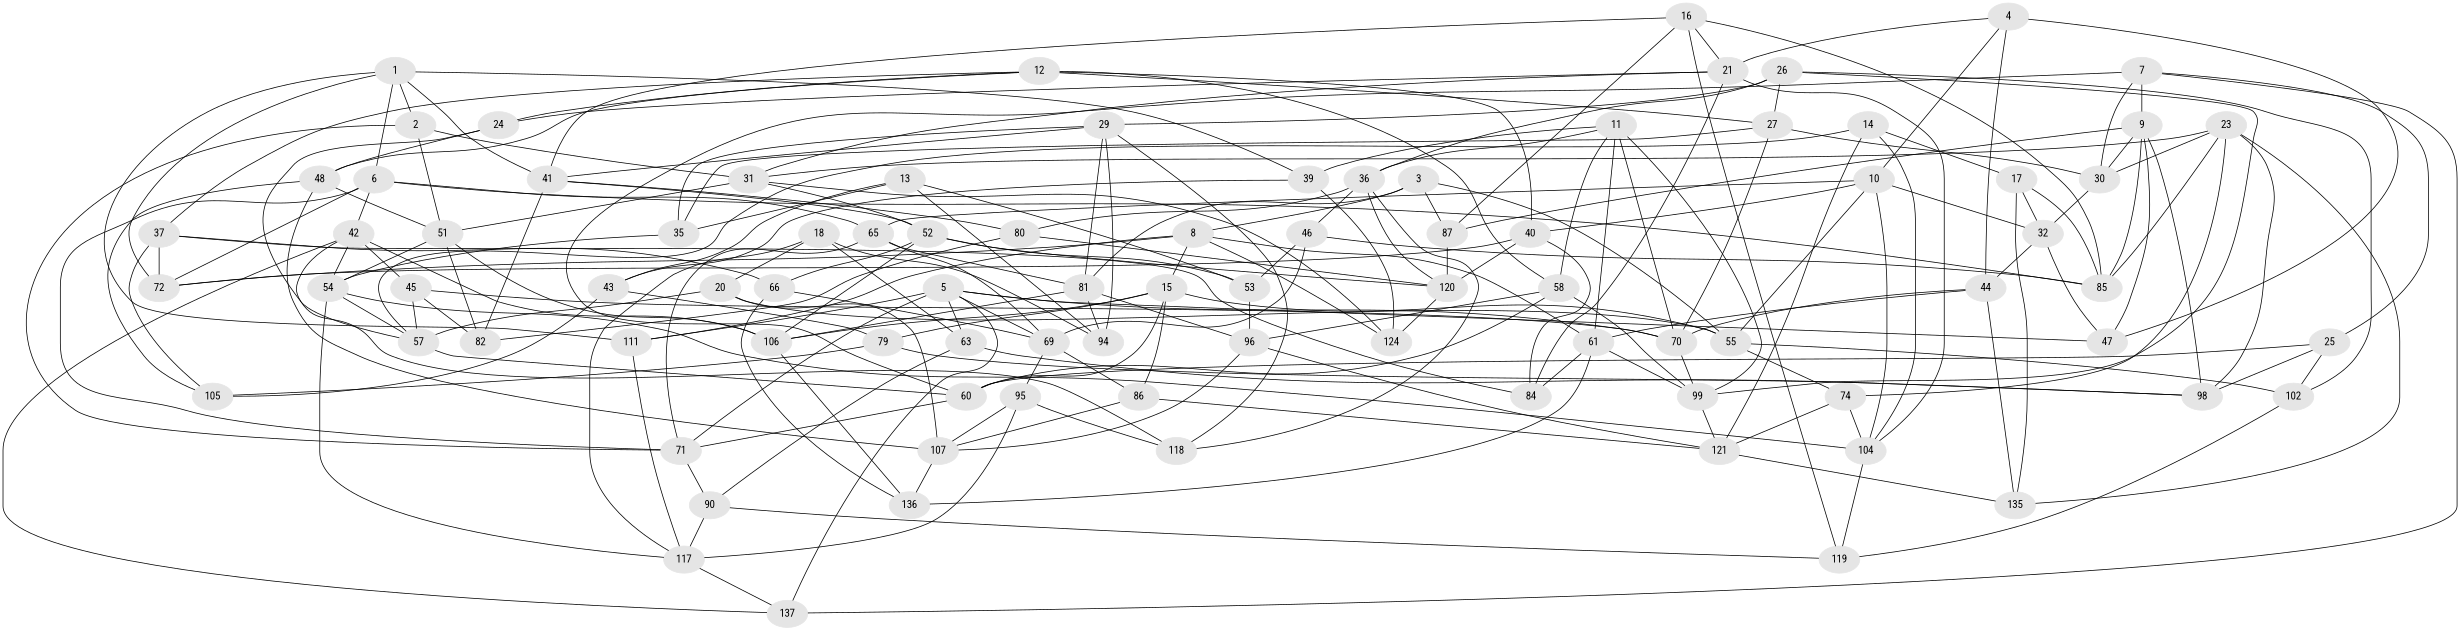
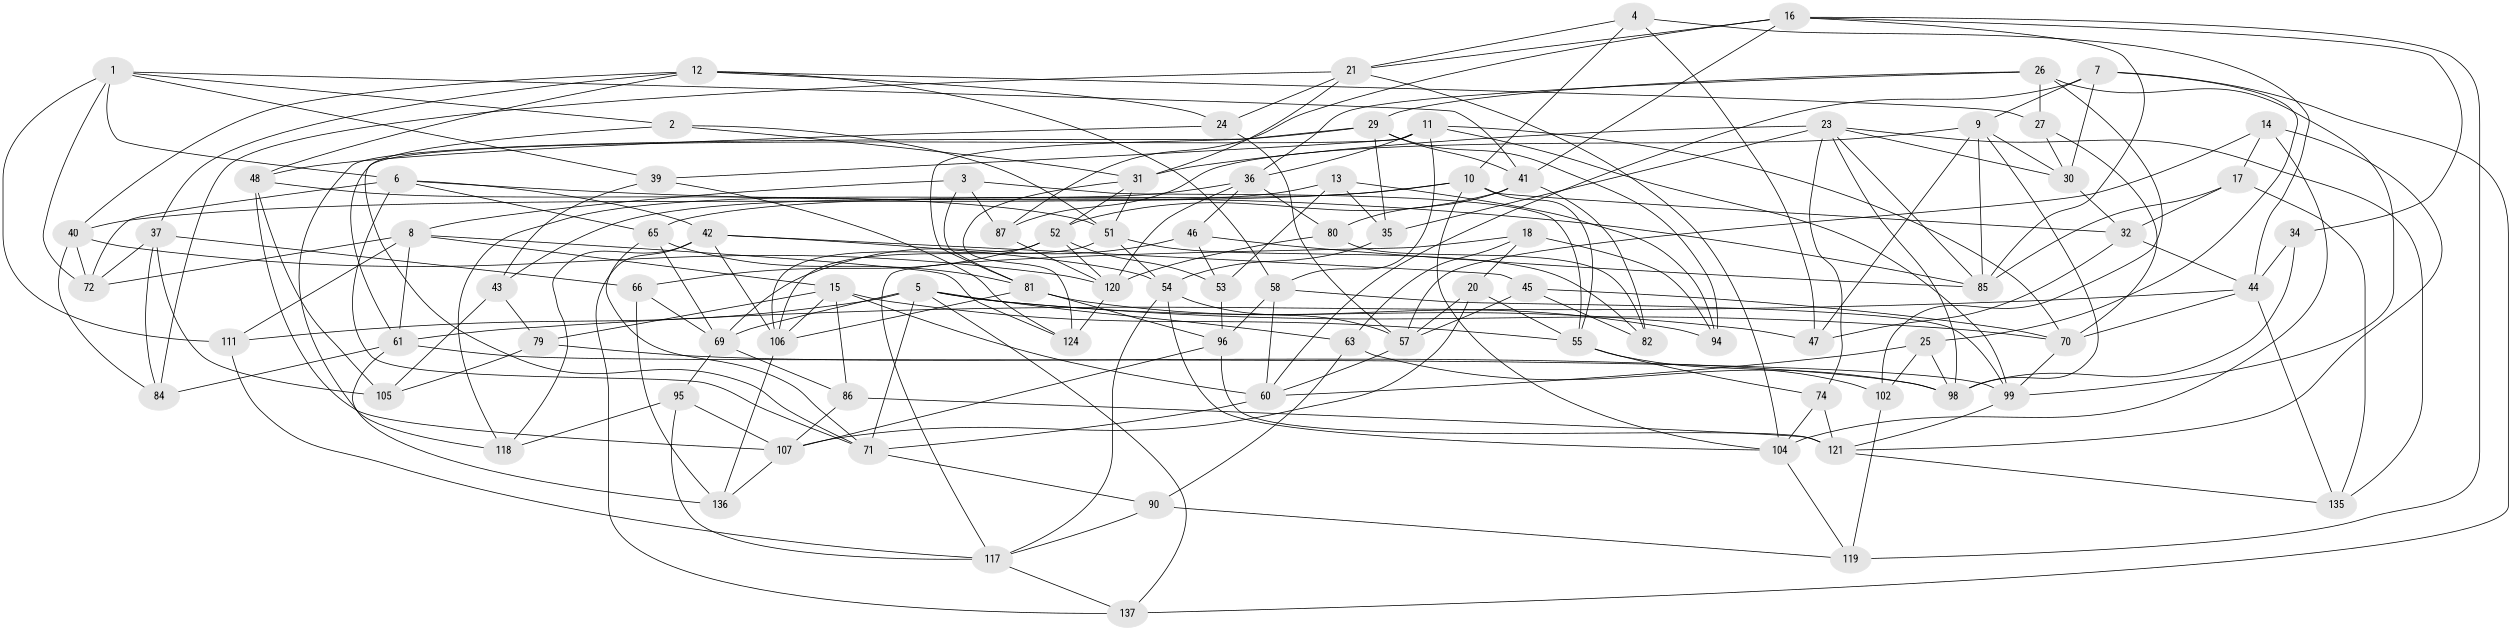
(1011, 147) -> (1607, 180)
none -> (2295, 234)
